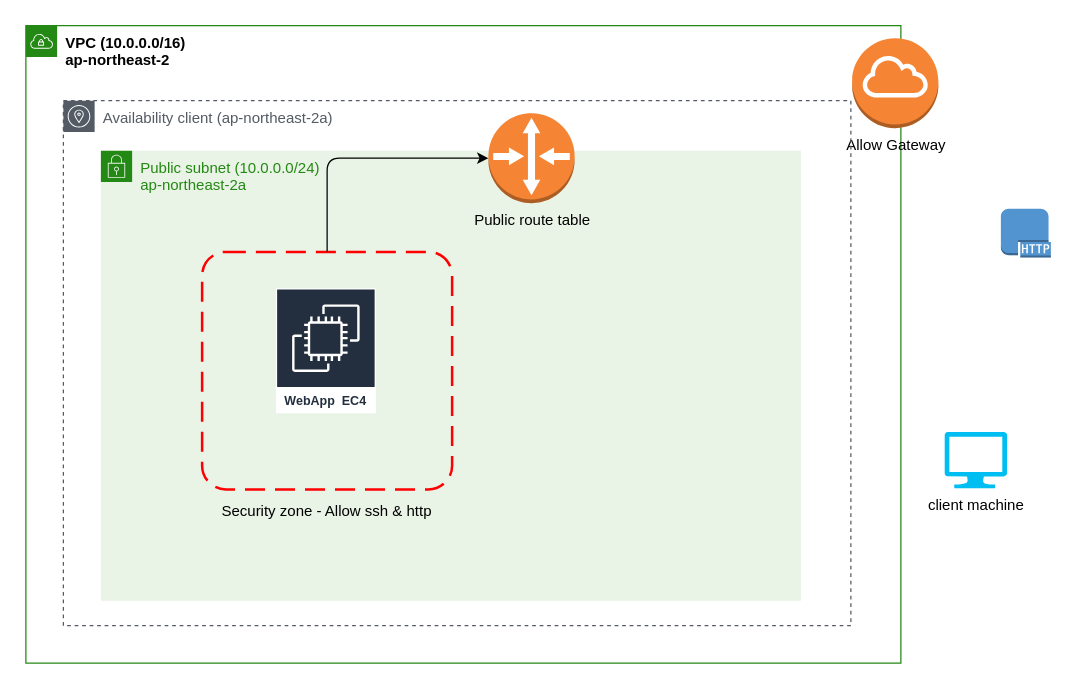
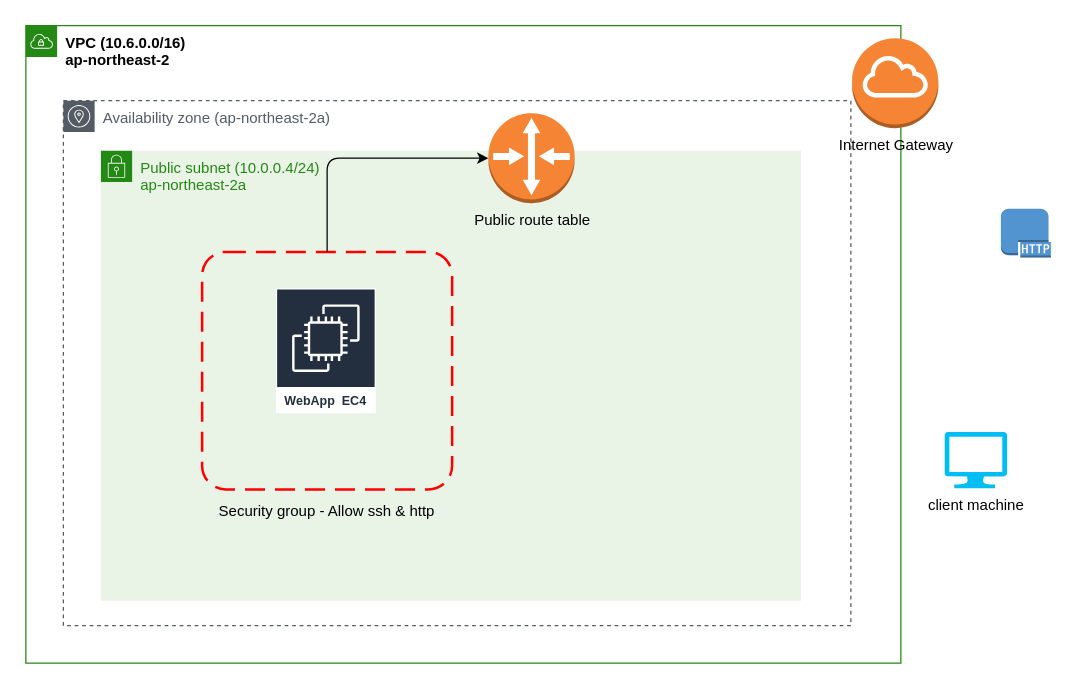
(129, 52) -> (129, 52)
(241, 118) -> (236, 118)
(896, 146) -> (896, 146)
(240, 177) -> (240, 177)
(326, 511) -> (326, 511)
